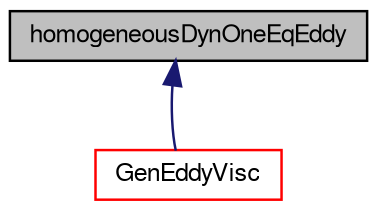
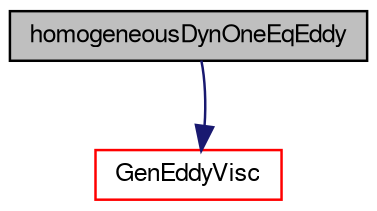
(172, 118) -> (205, 93)
